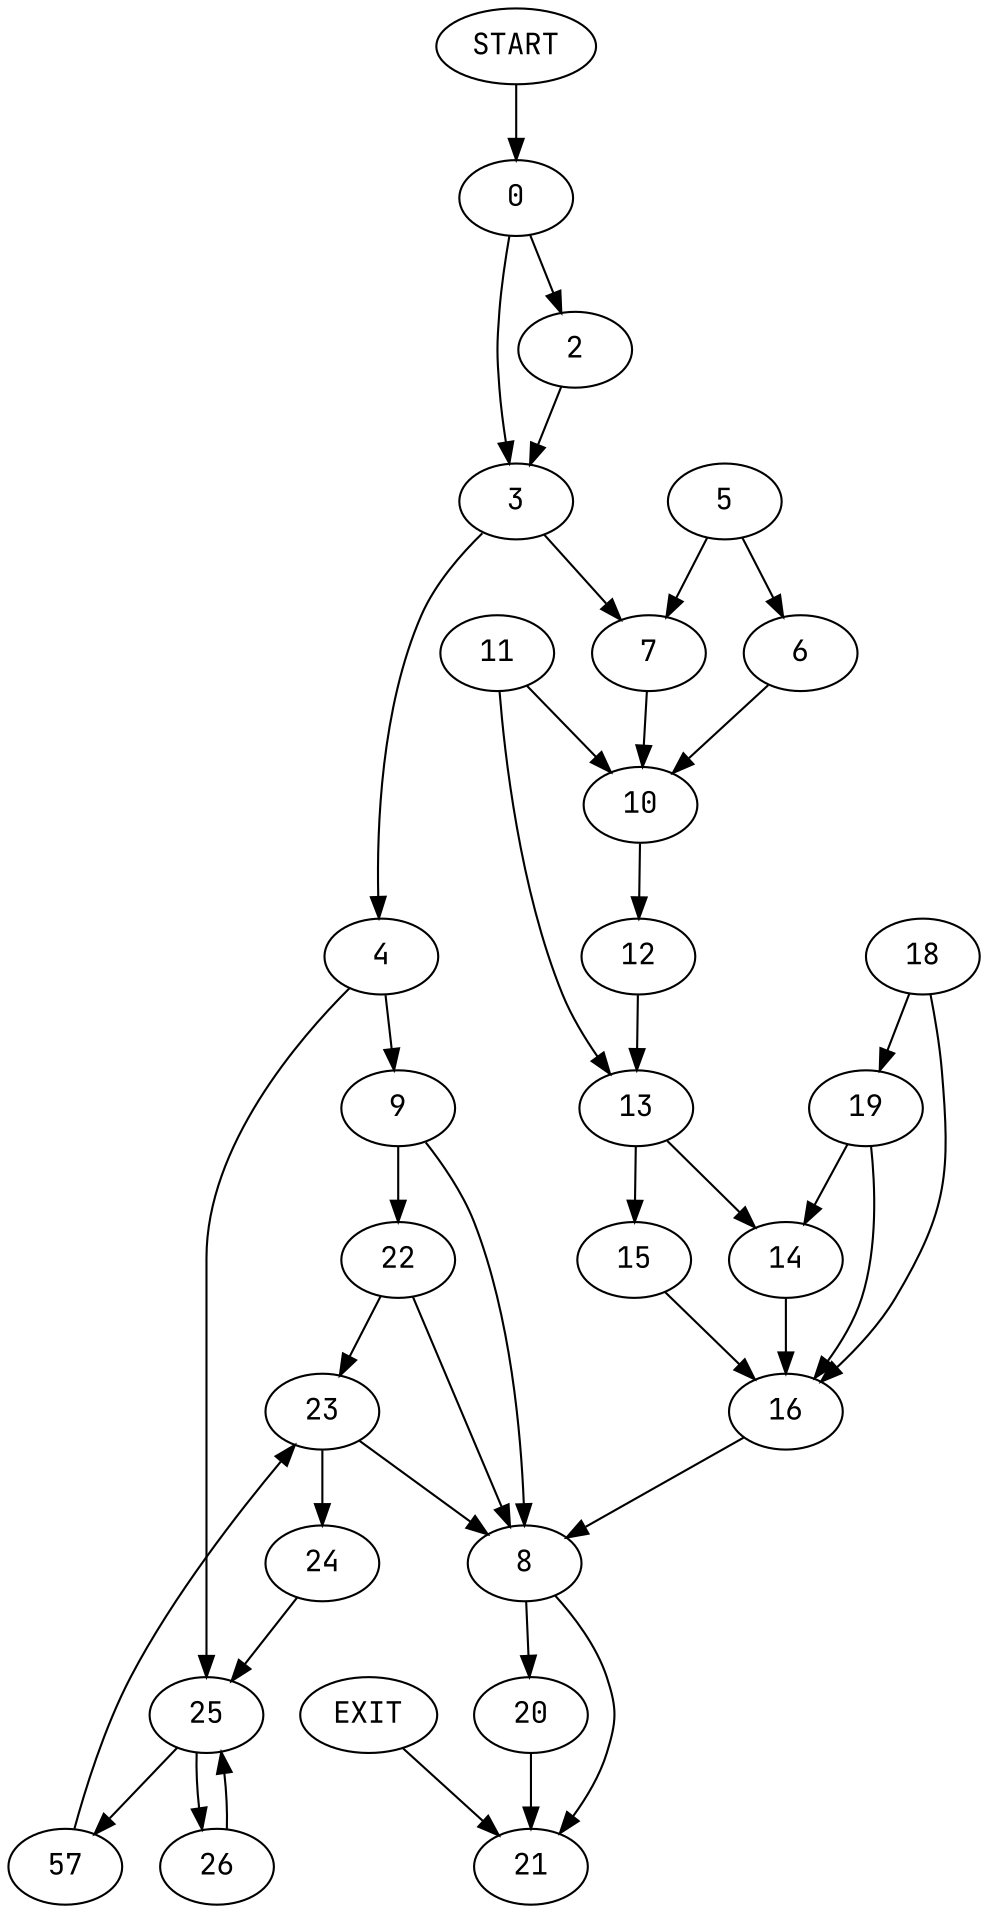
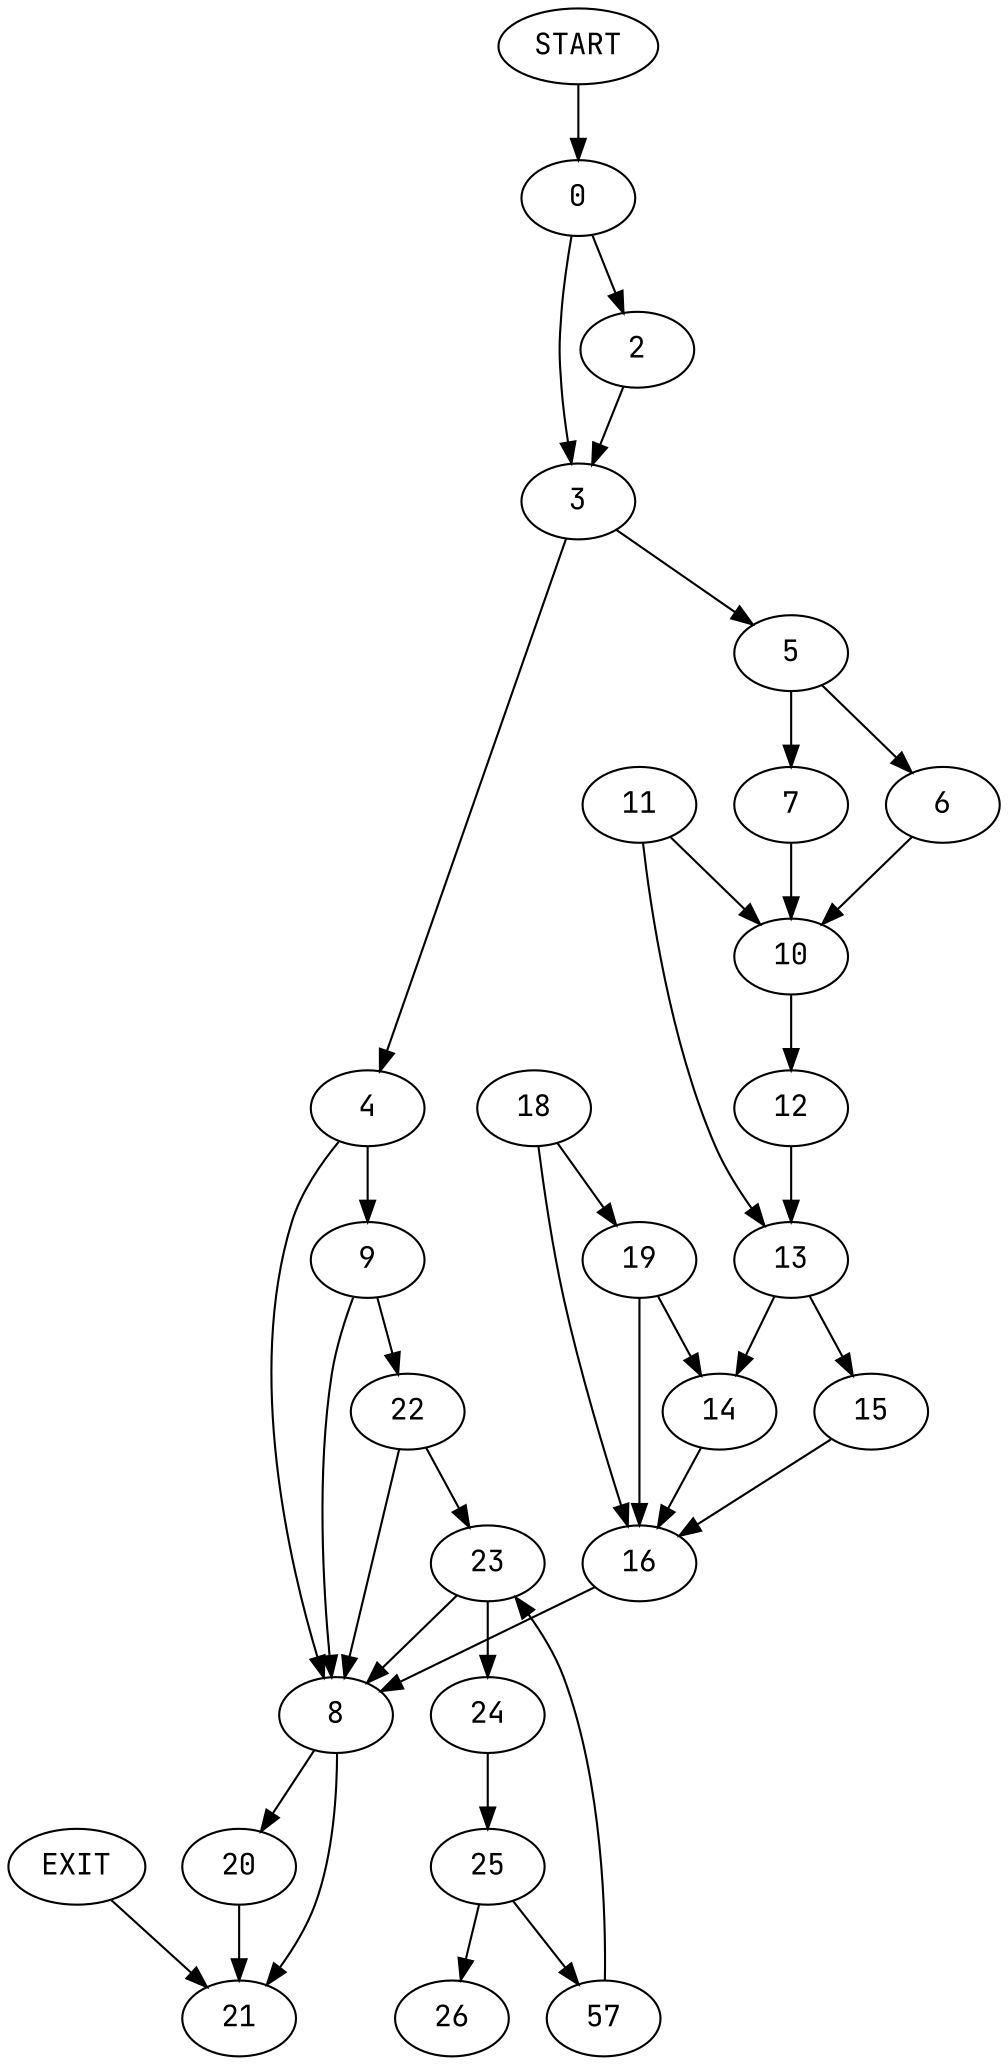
(575, 569) -> (676, 571)
(206, 1301) -> (272, 1394)
(227, 1801) -> none
